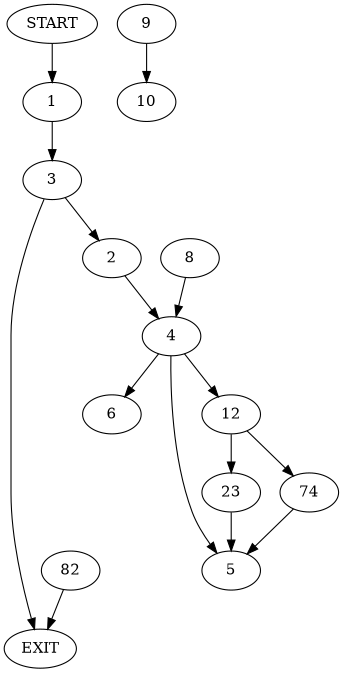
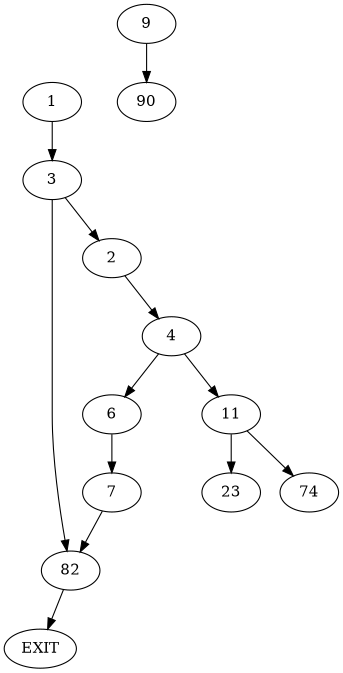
(52, 24) -> none
(147, 102) -> (147, 102)
(190, 258) -> none
(11, 407) -> (52, 370)
(231, 414) -> (231, 414)
none -> (112, 492)
(231, 571) -> none
